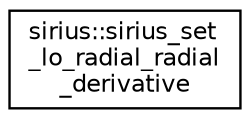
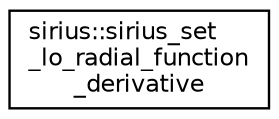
(125, 60) -> (139, 60)
